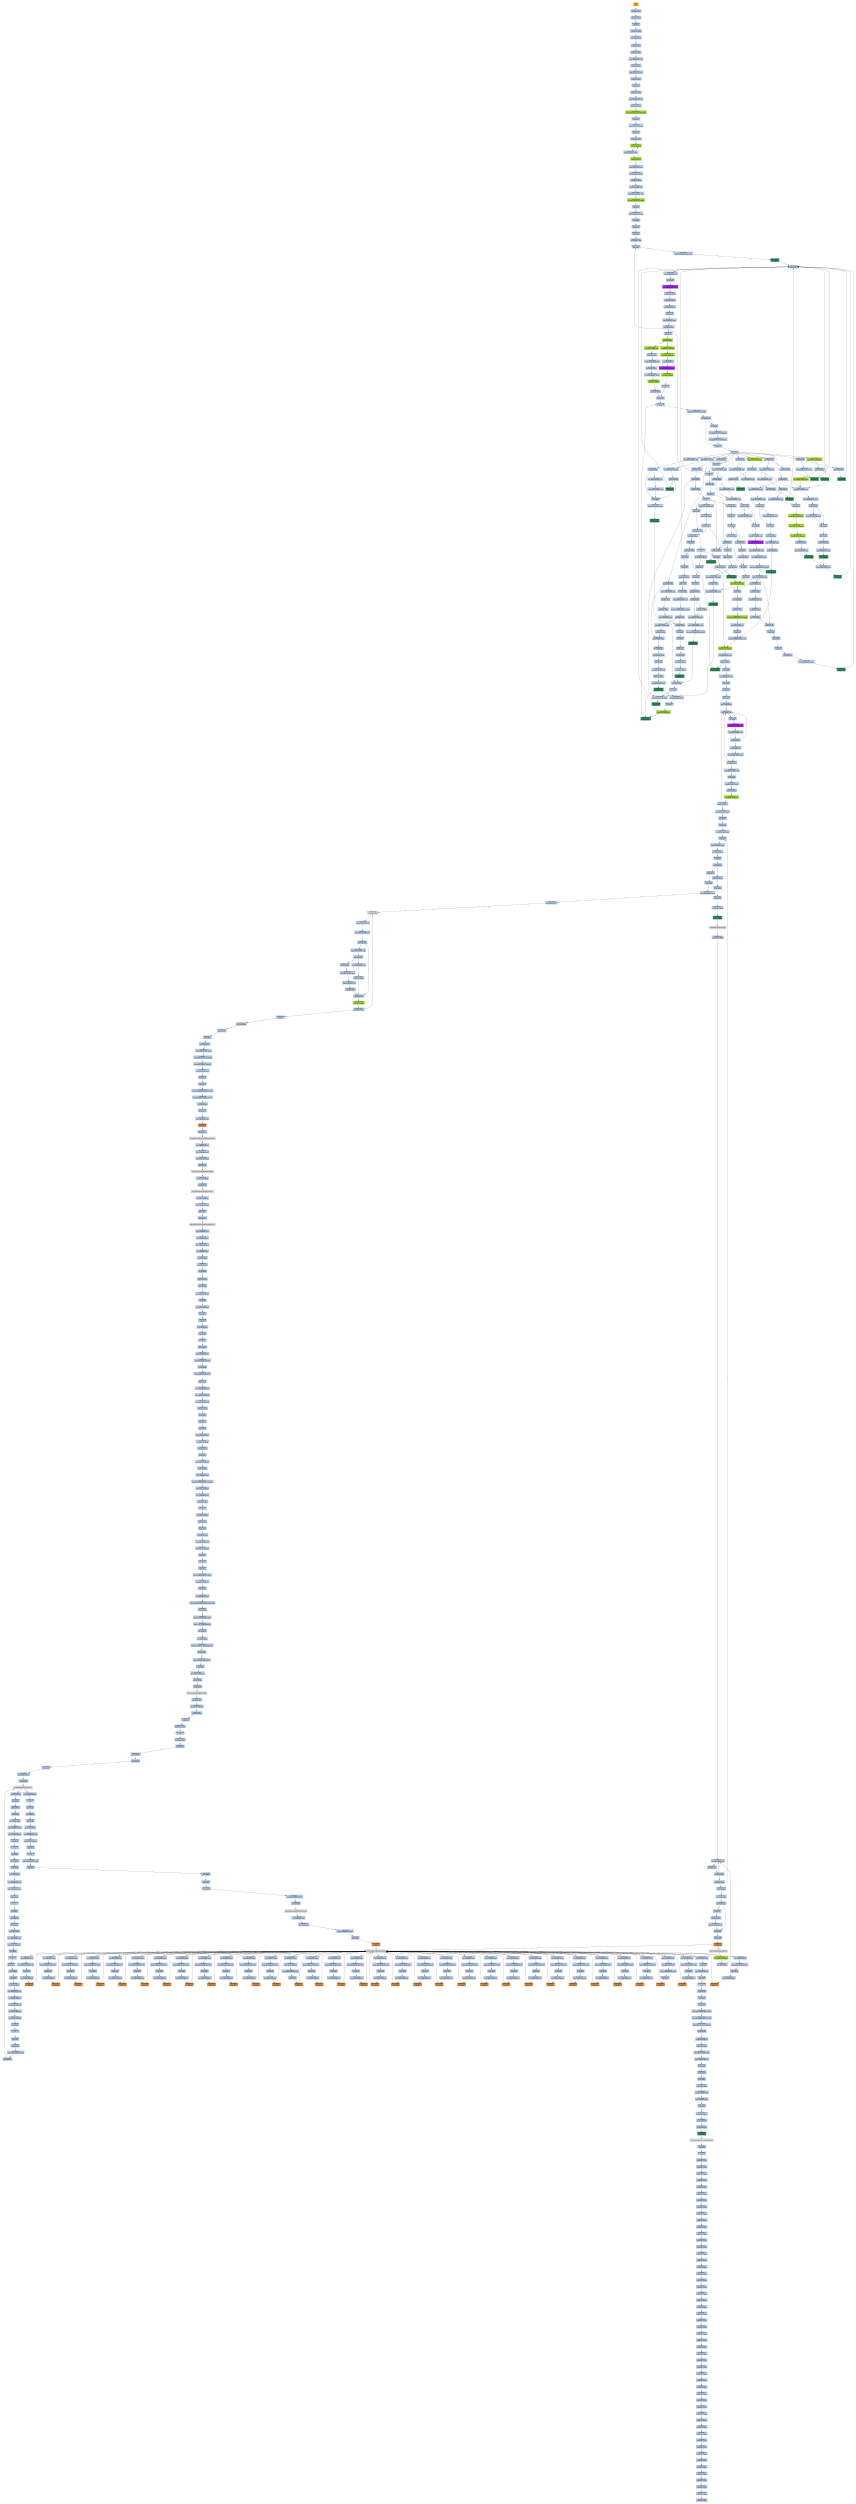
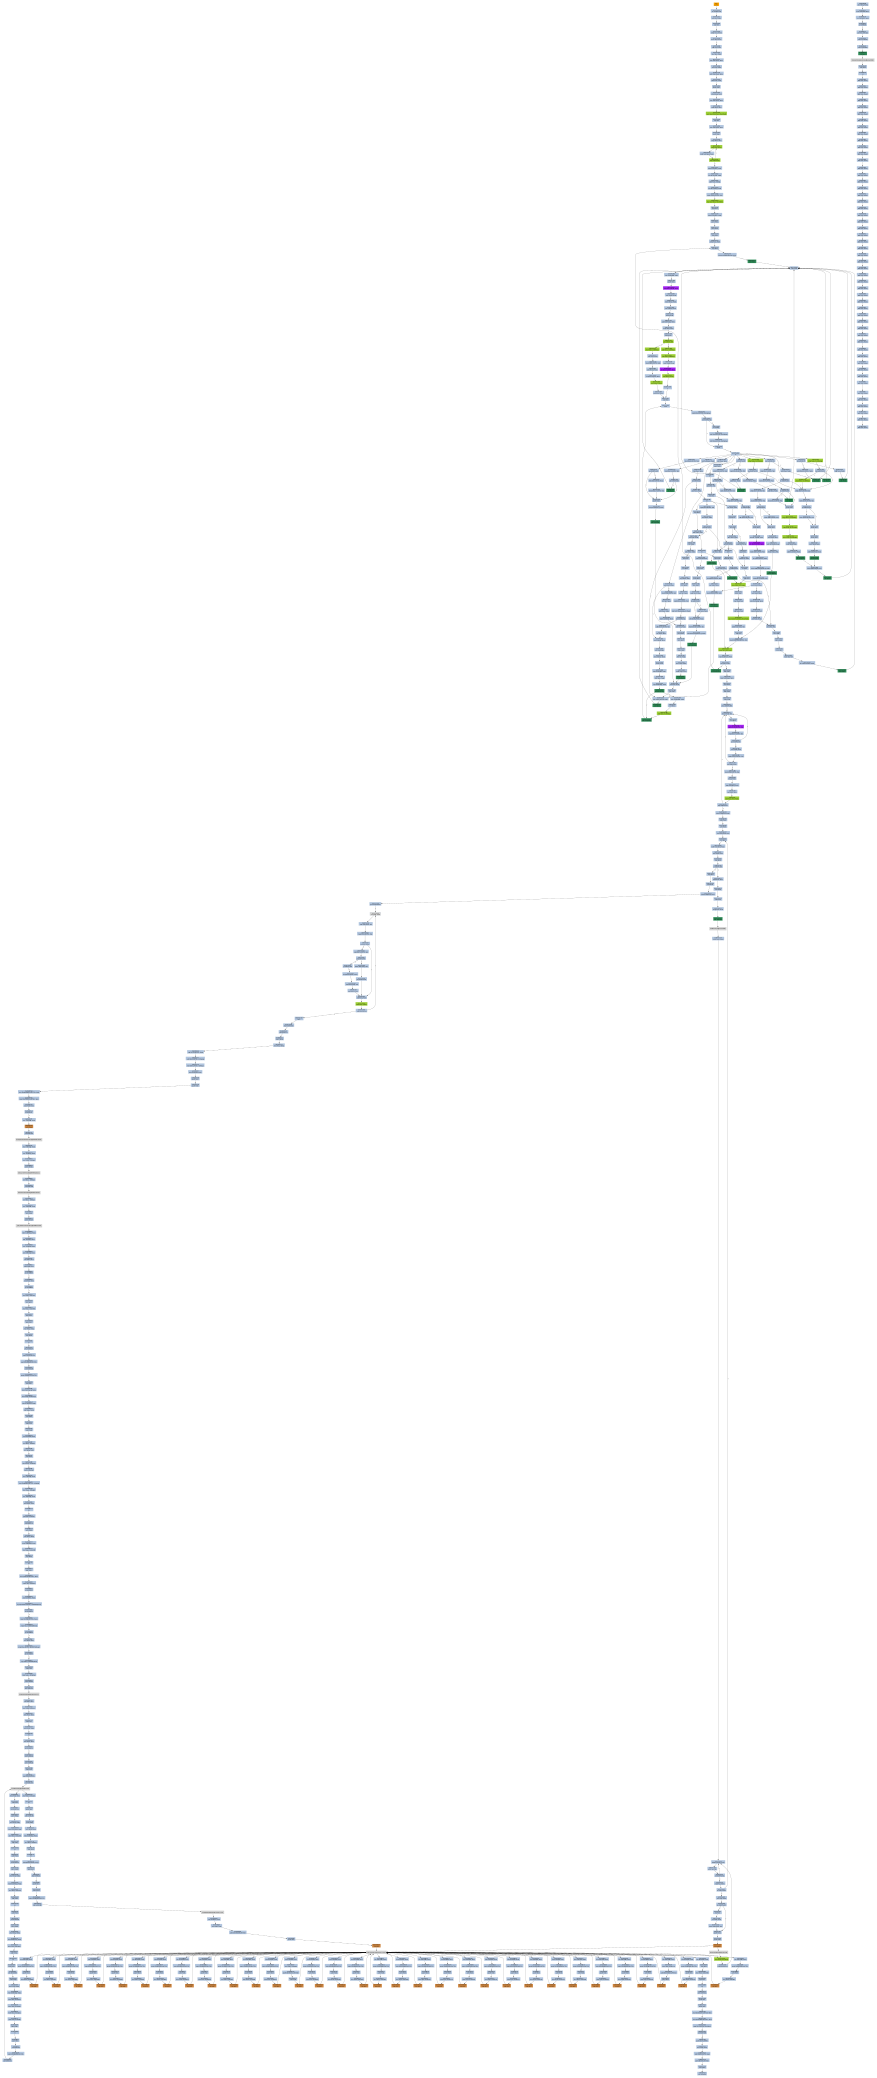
(702, 2079) -> none
